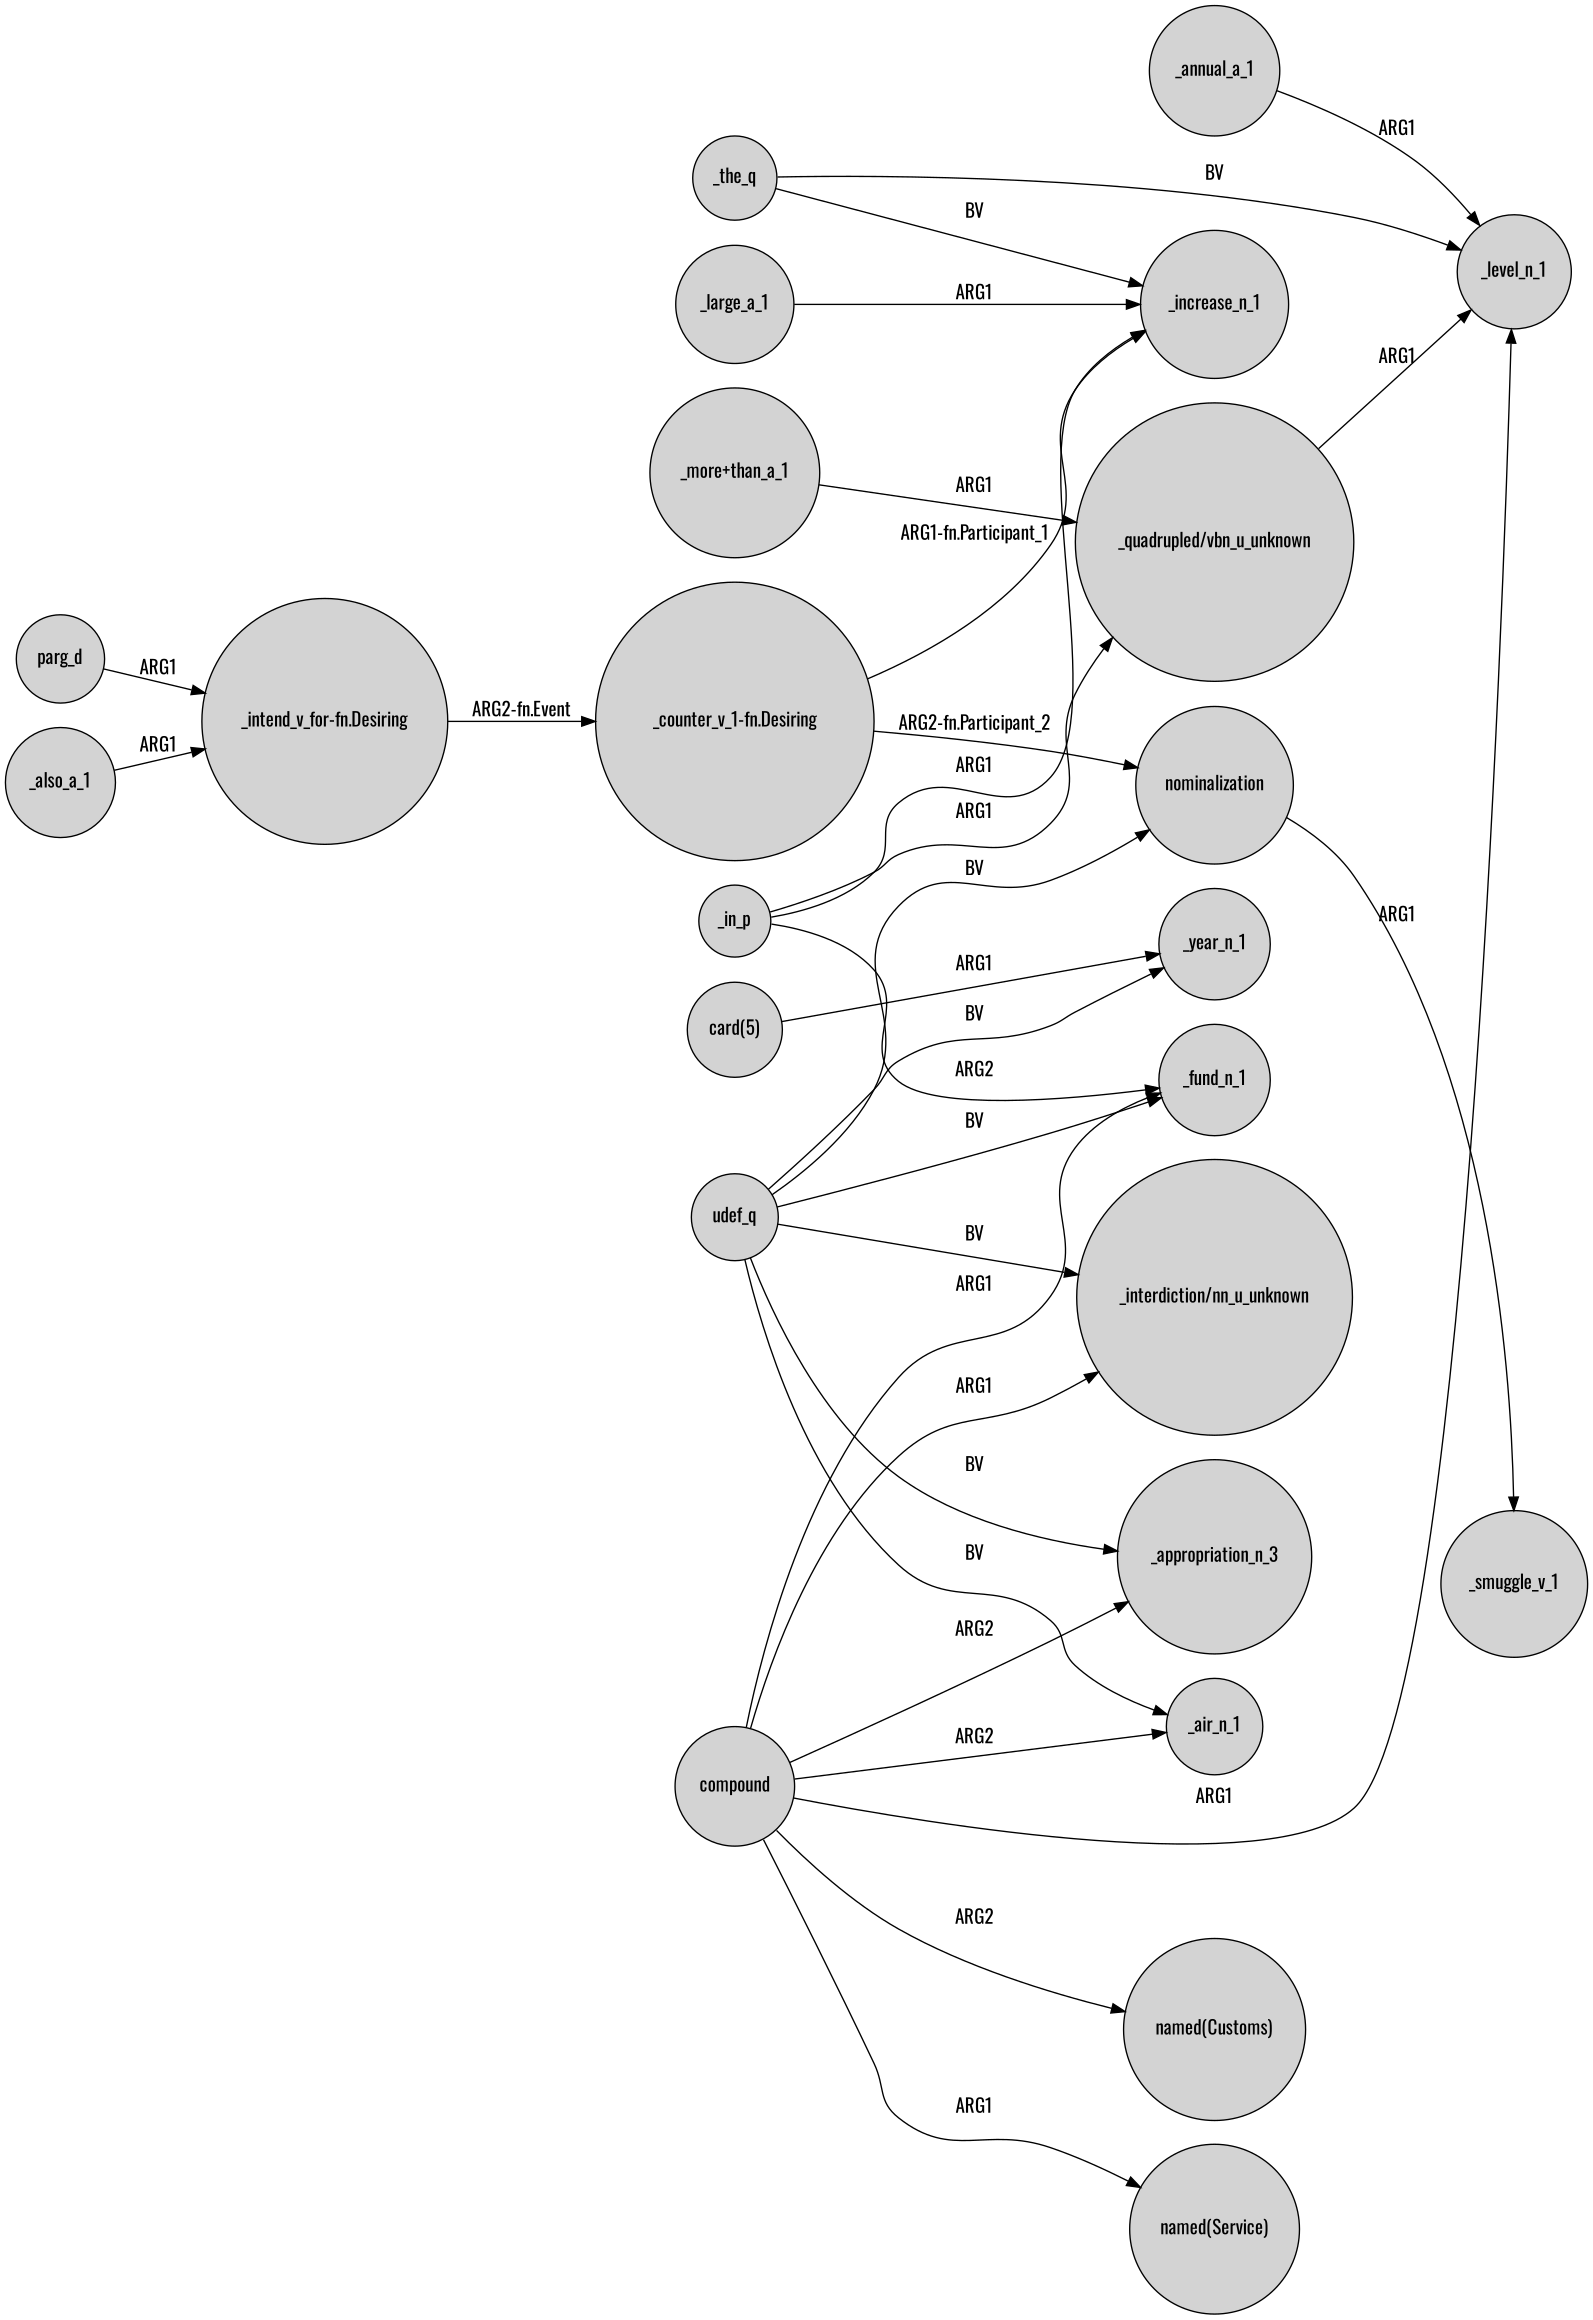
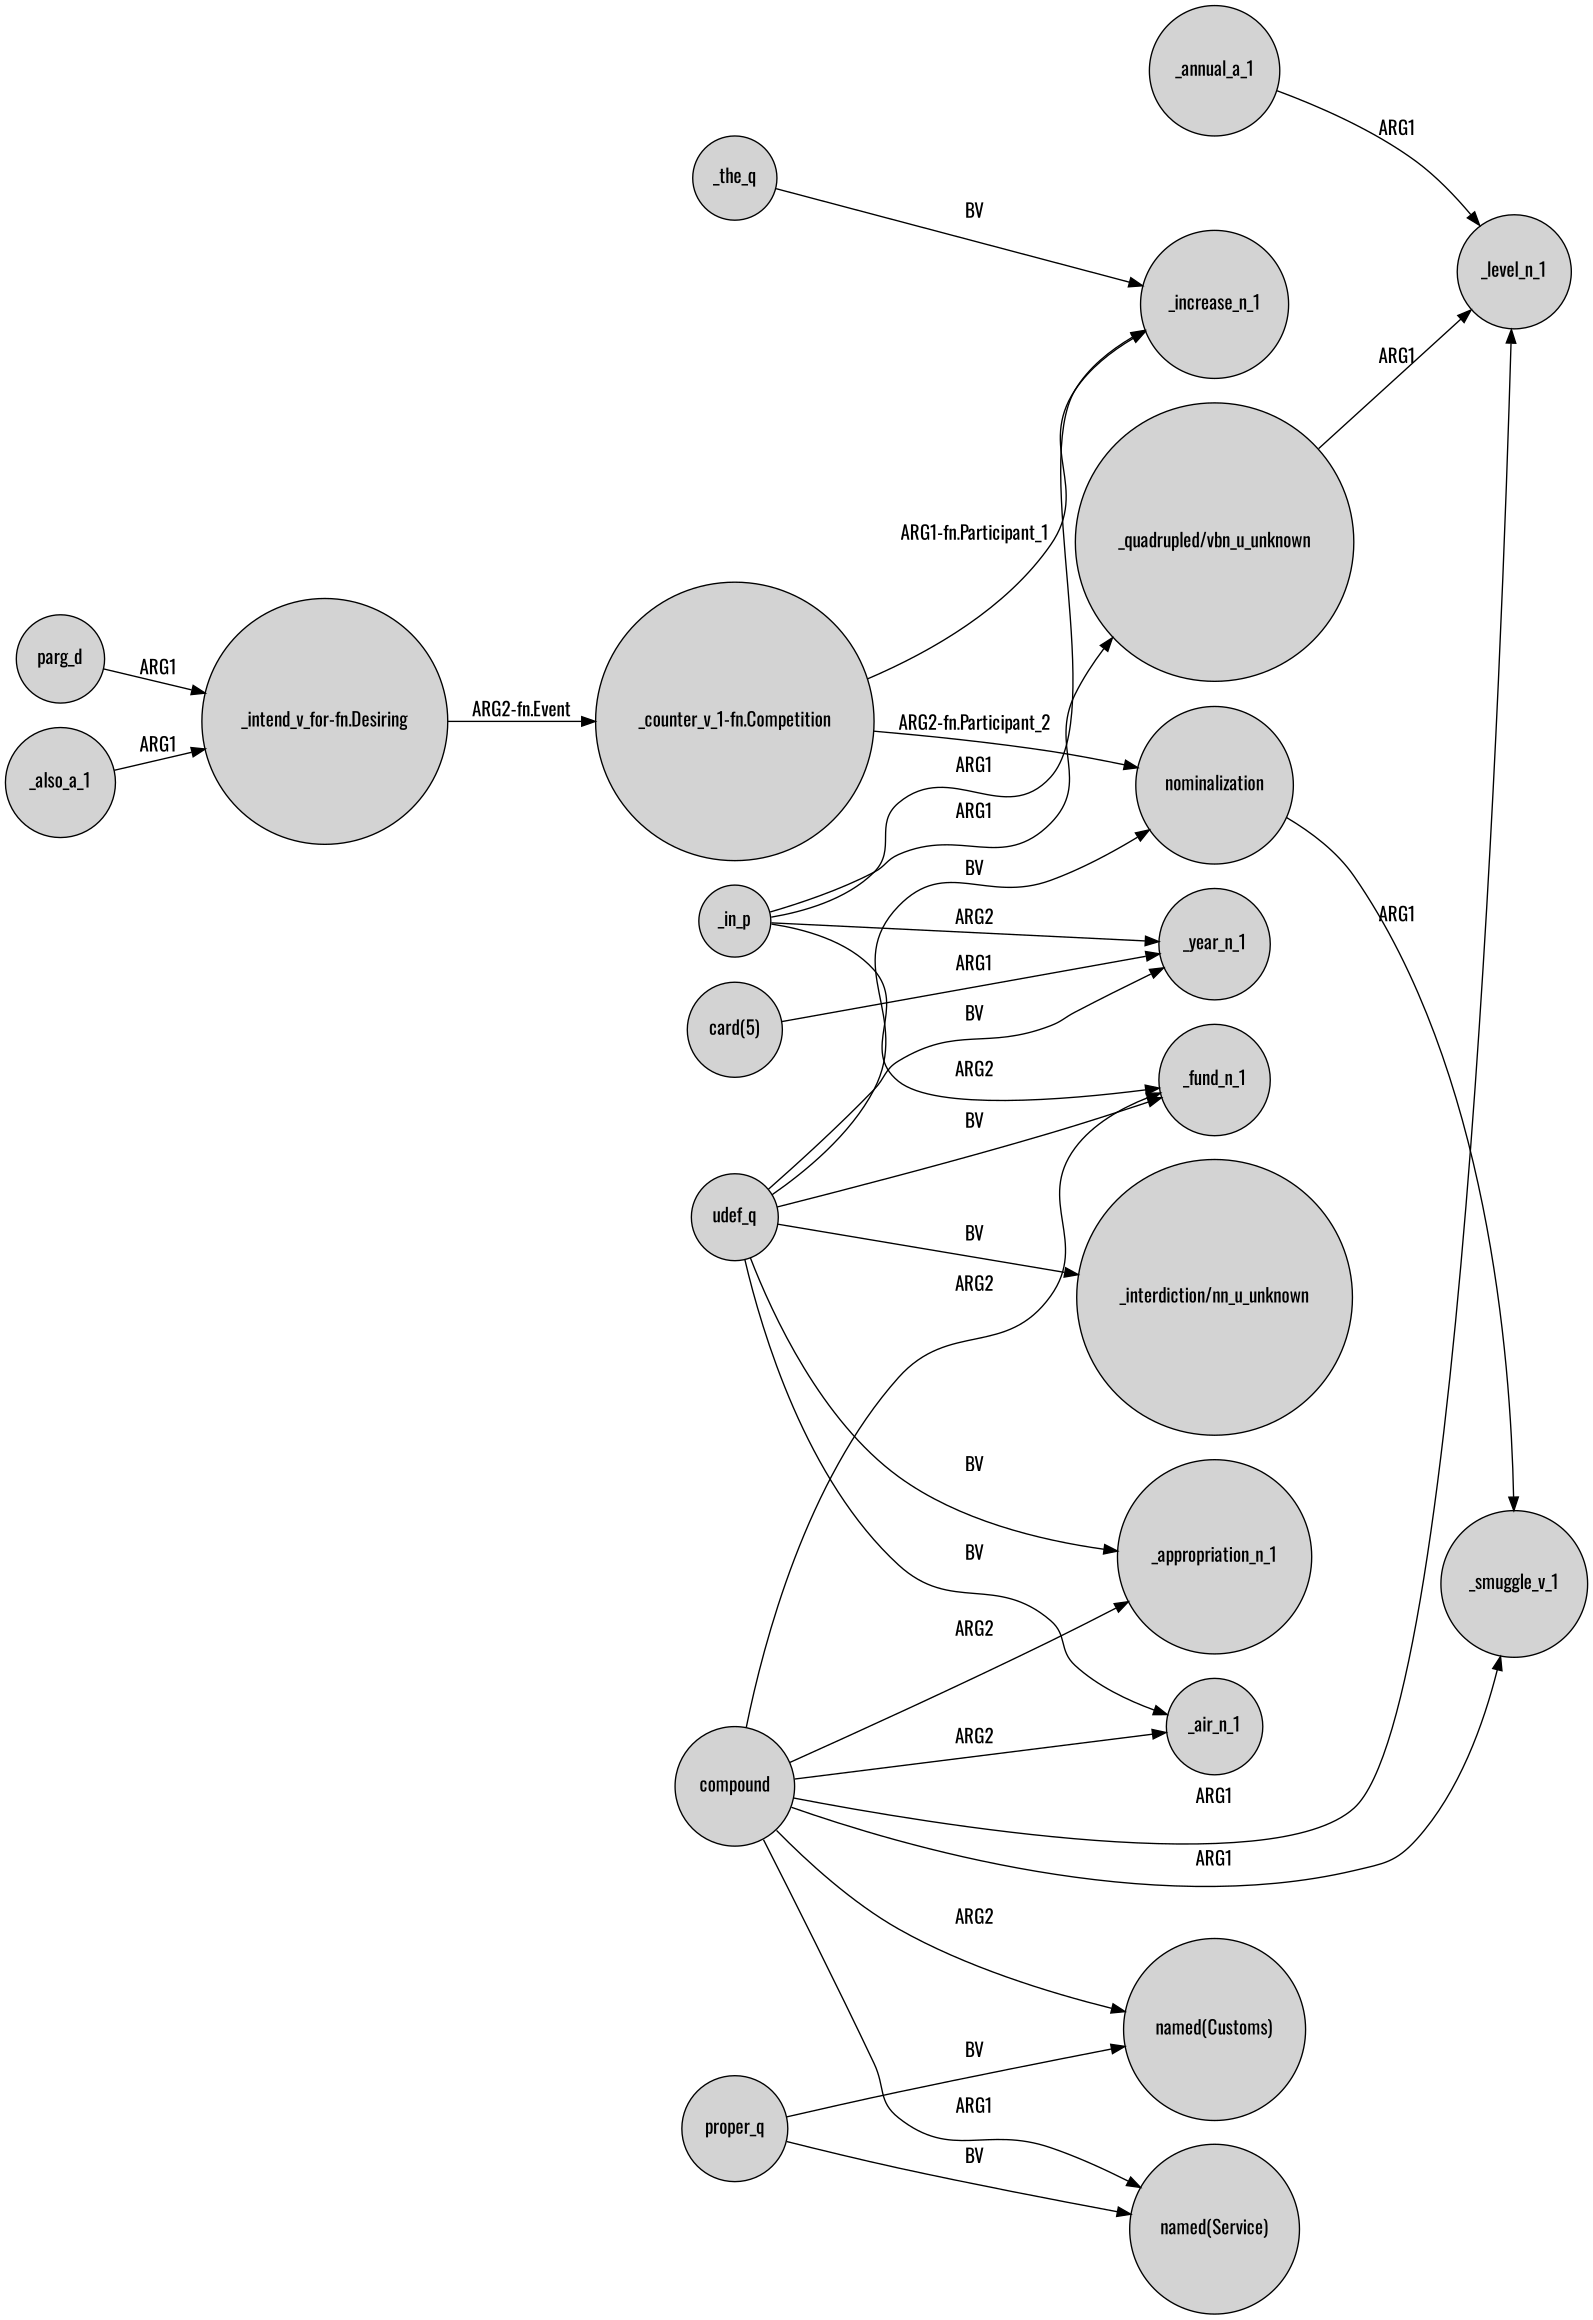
(1116, 187) -> none
(735, 304) -> none
(735, 473) -> none
(735, 721) -> (735, 721)
none -> (958, 932)
(975, 1286) -> (975, 1286)
(862, 1496) -> (1199, 1886)
(1215, 1557) -> (1215, 1557)
none -> (735, 2129)
